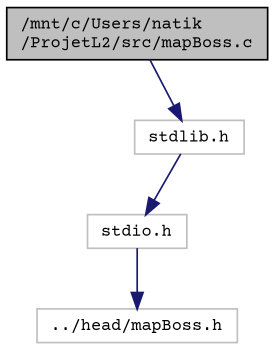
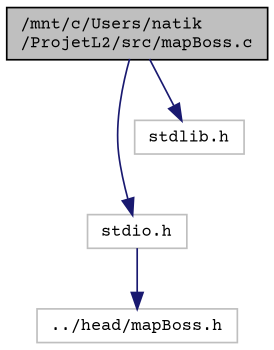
(167, 177) -> (118, 129)
